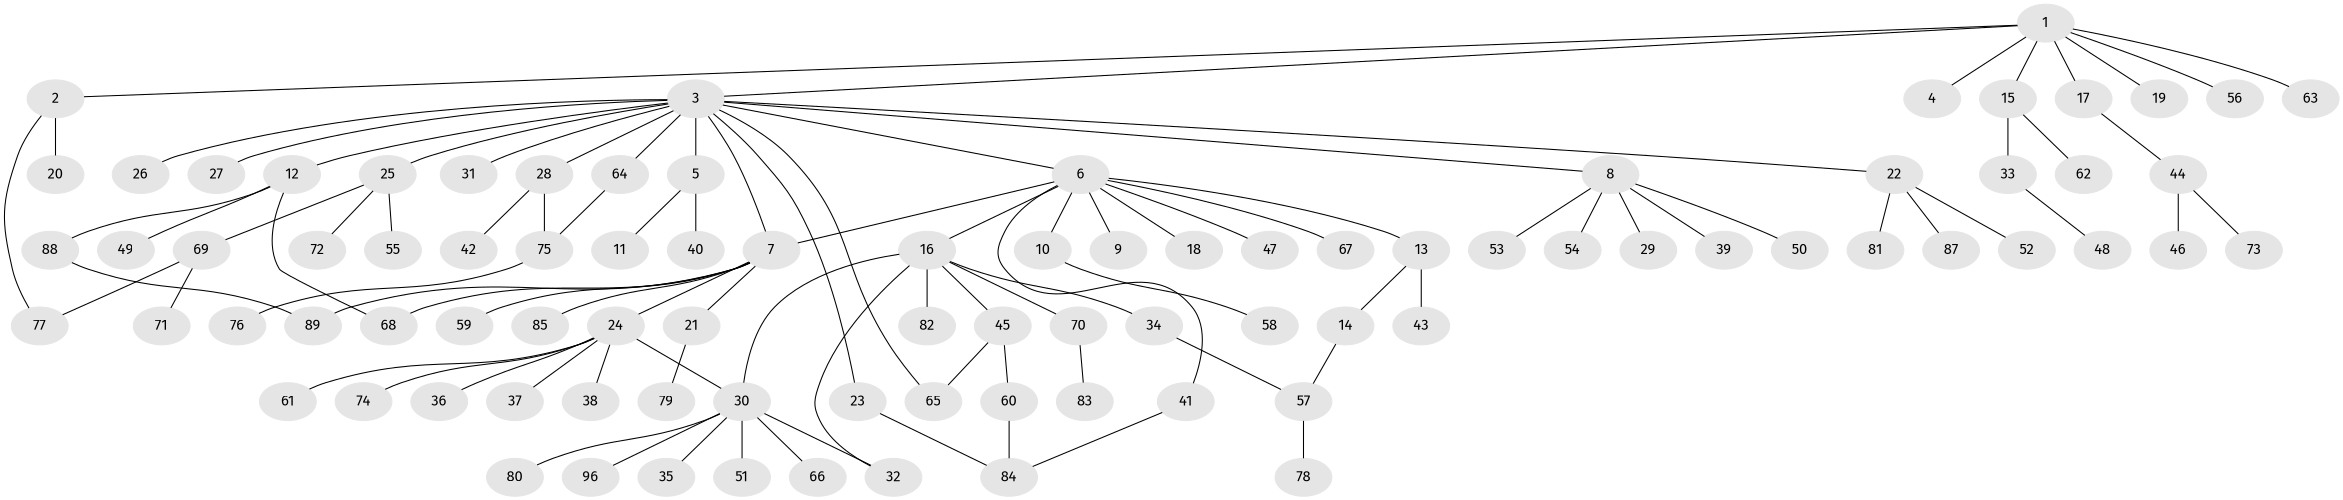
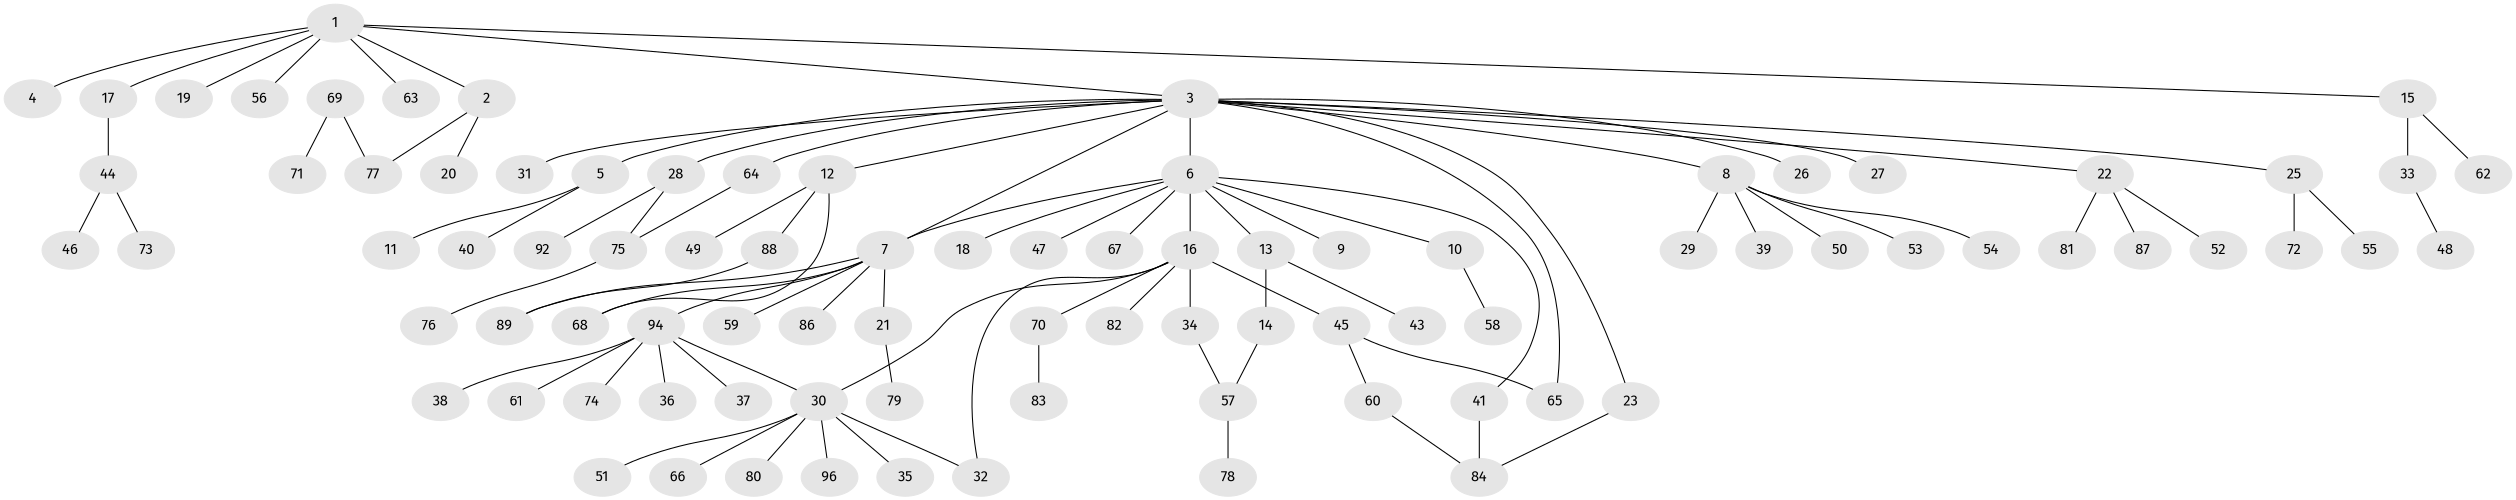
(295, 212) -> none
(469, 250) -> (543, 250)
(540, 326) -> (807, 326)
(616, 326) -> (656, 326)
